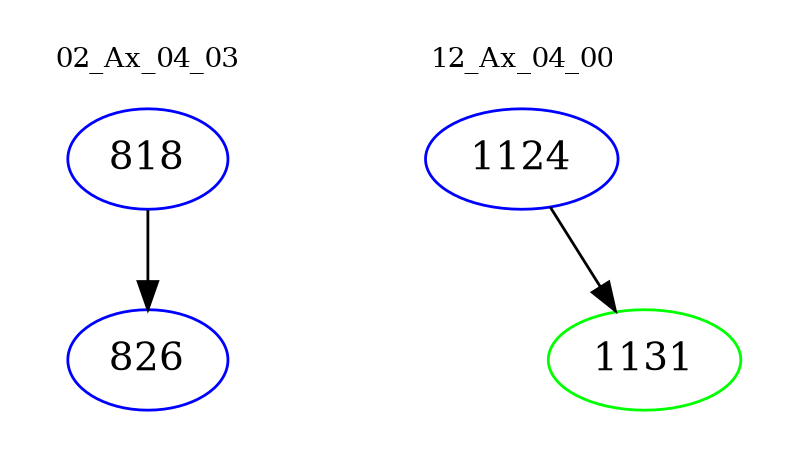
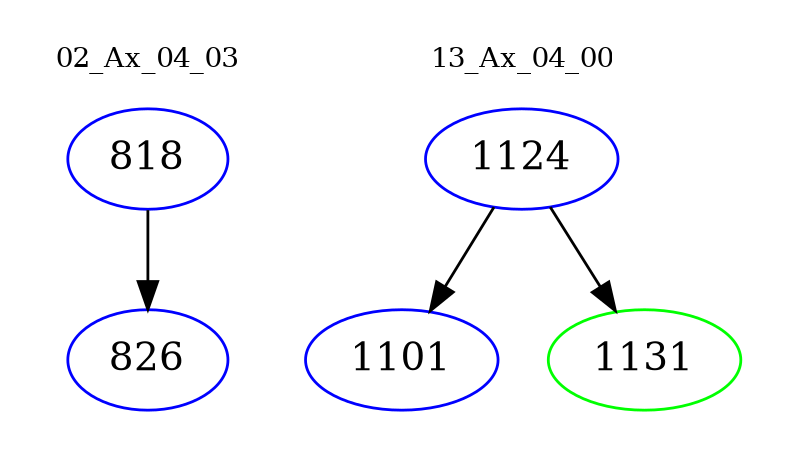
(523, 60) -> (523, 60)
none -> (402, 360)
